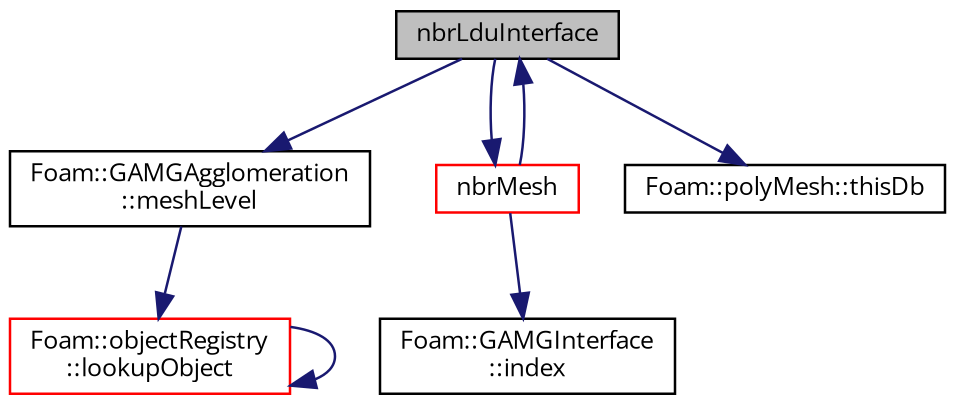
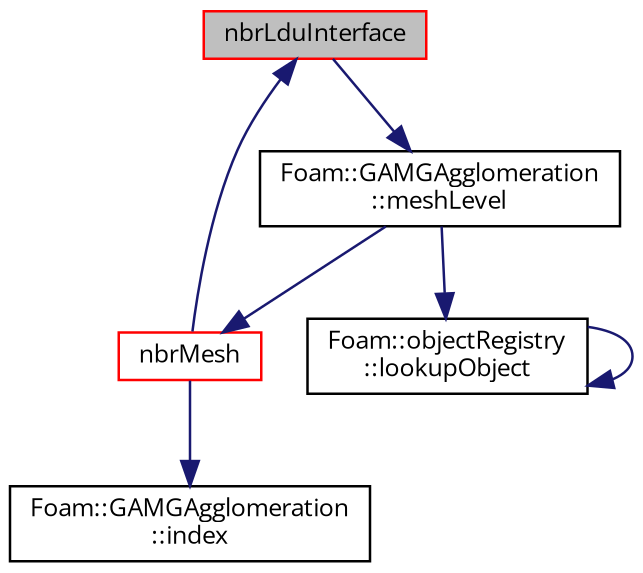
(508, 35) -> (315, 35)
(491, 99) -> (315, 273)
(785, 189) -> none
(150, 356) -> (448, 356)
(528, 356) -> (190, 524)
